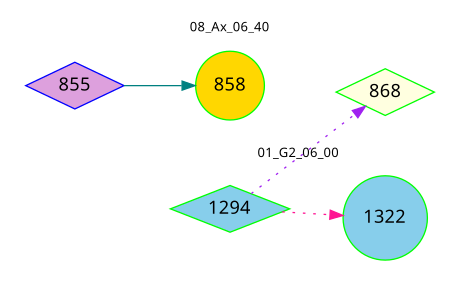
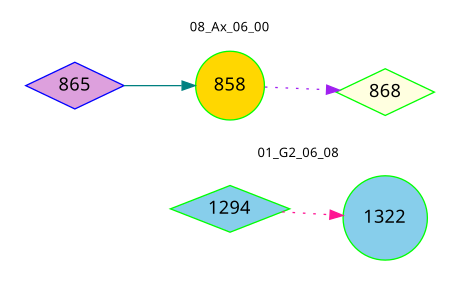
(230, 28) -> (230, 28)
(75, 86) -> (75, 86)
(299, 154) -> (299, 154)
(303, 154) -> (296, 88)
